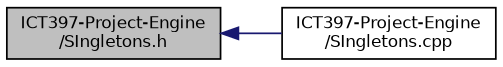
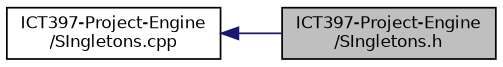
(260, 33) -> (260, 33)
